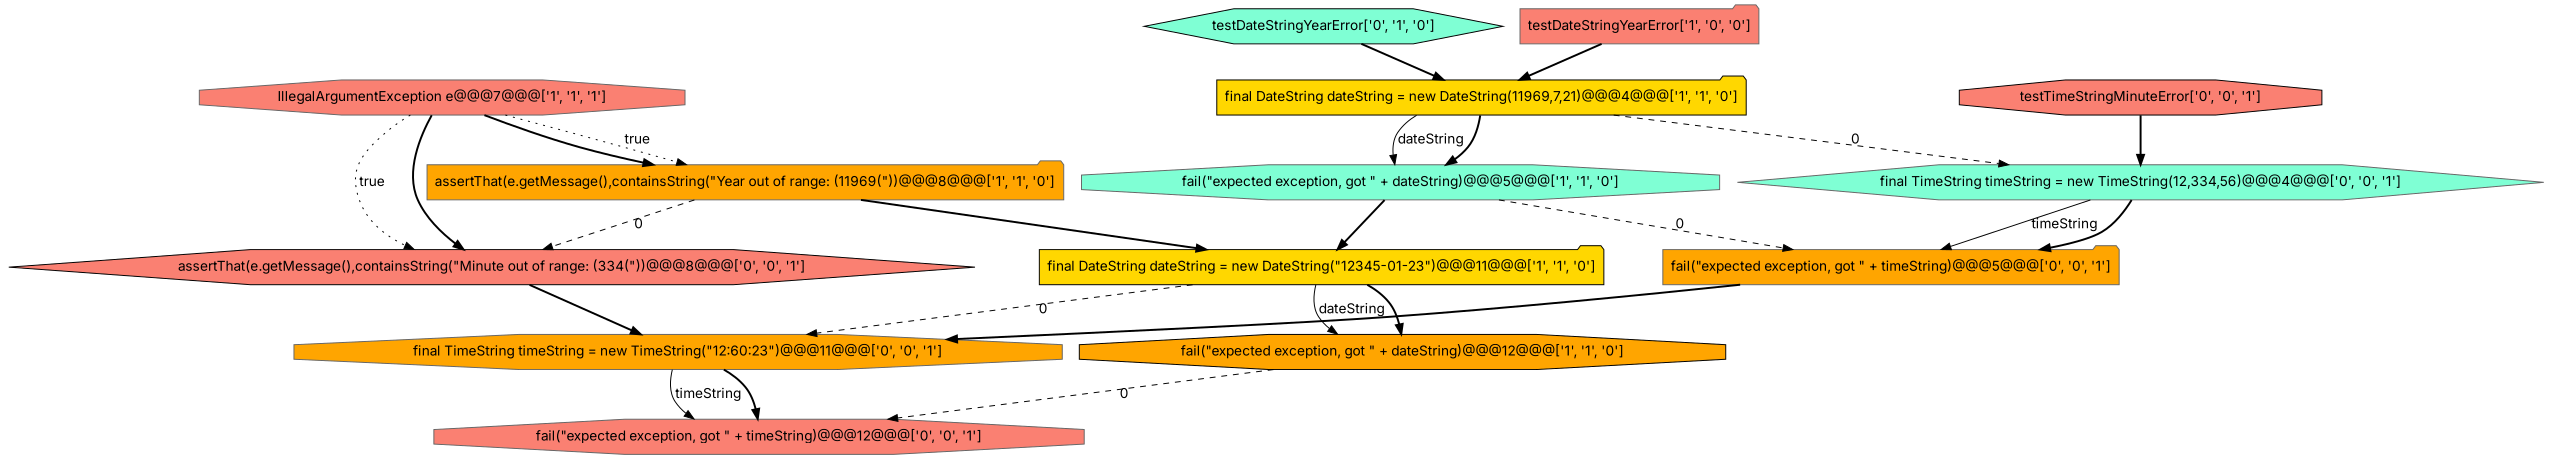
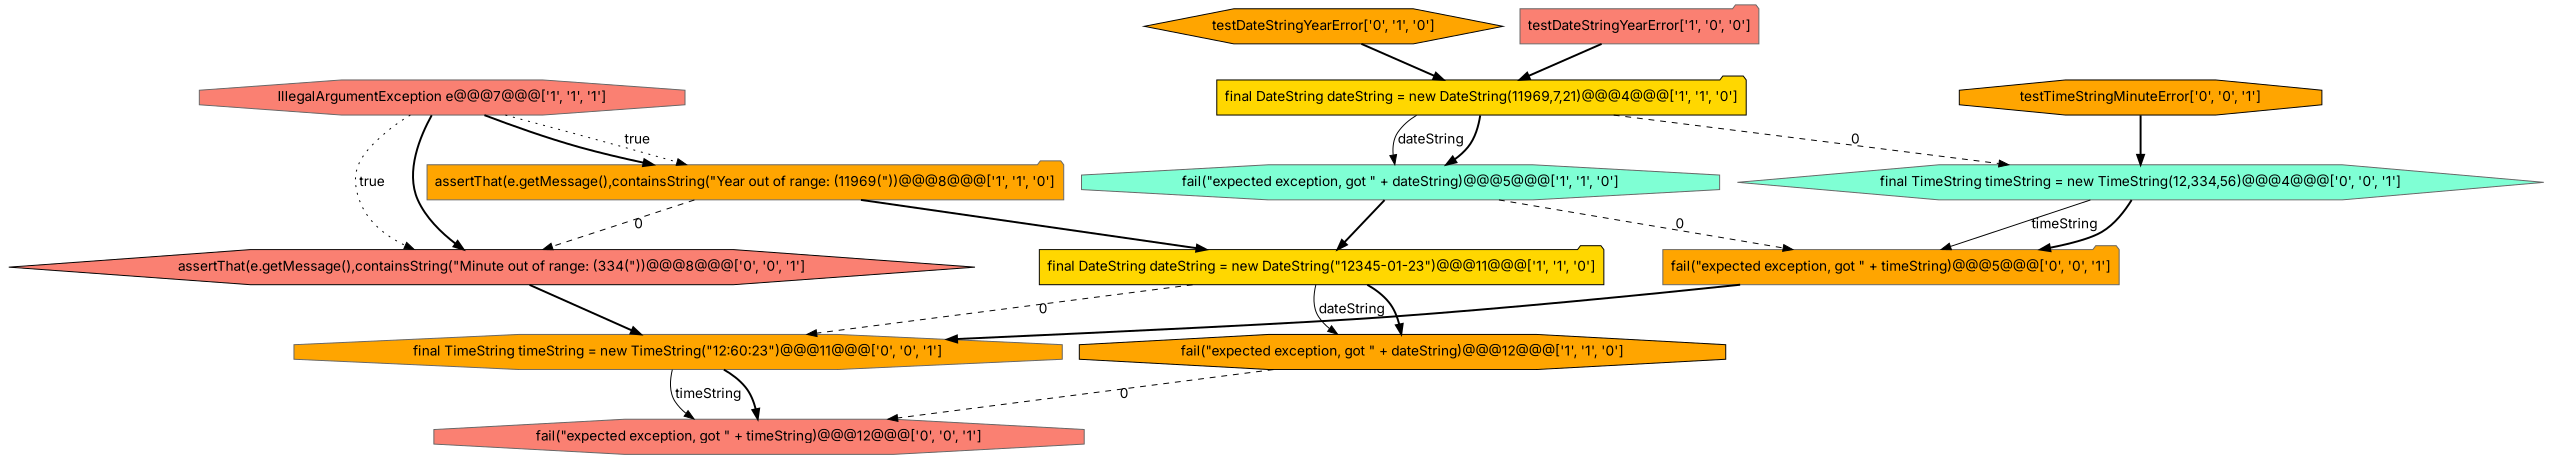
(1324, 26) -> (1324, 26)
(2141, 98) -> (2141, 98)
